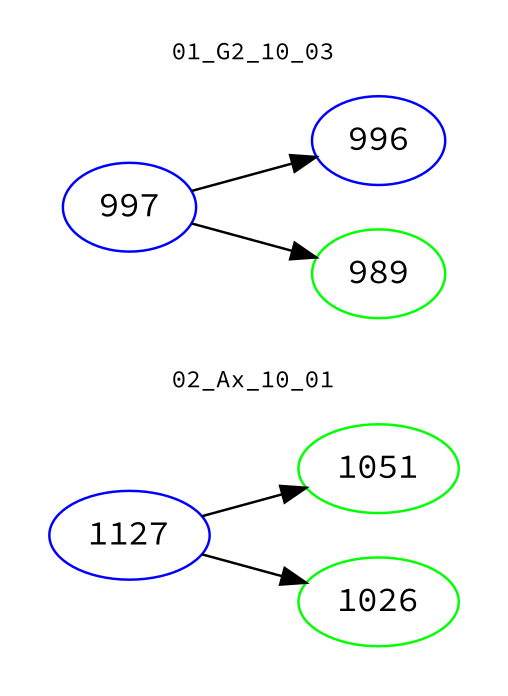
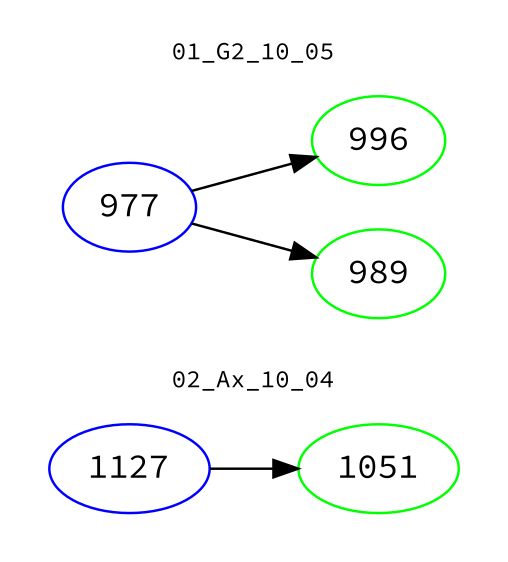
(254, 53) -> (254, 53)
(379, 141) -> (379, 141)
(129, 207) -> (129, 207)
(254, 381) -> (254, 381)
(379, 602) -> none
